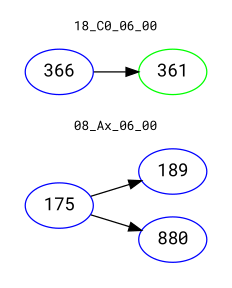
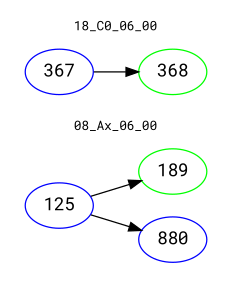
(59, 72) -> (59, 72)
(173, 72) -> (173, 72)
(173, 172) -> (173, 172)
(59, 206) -> (59, 206)
